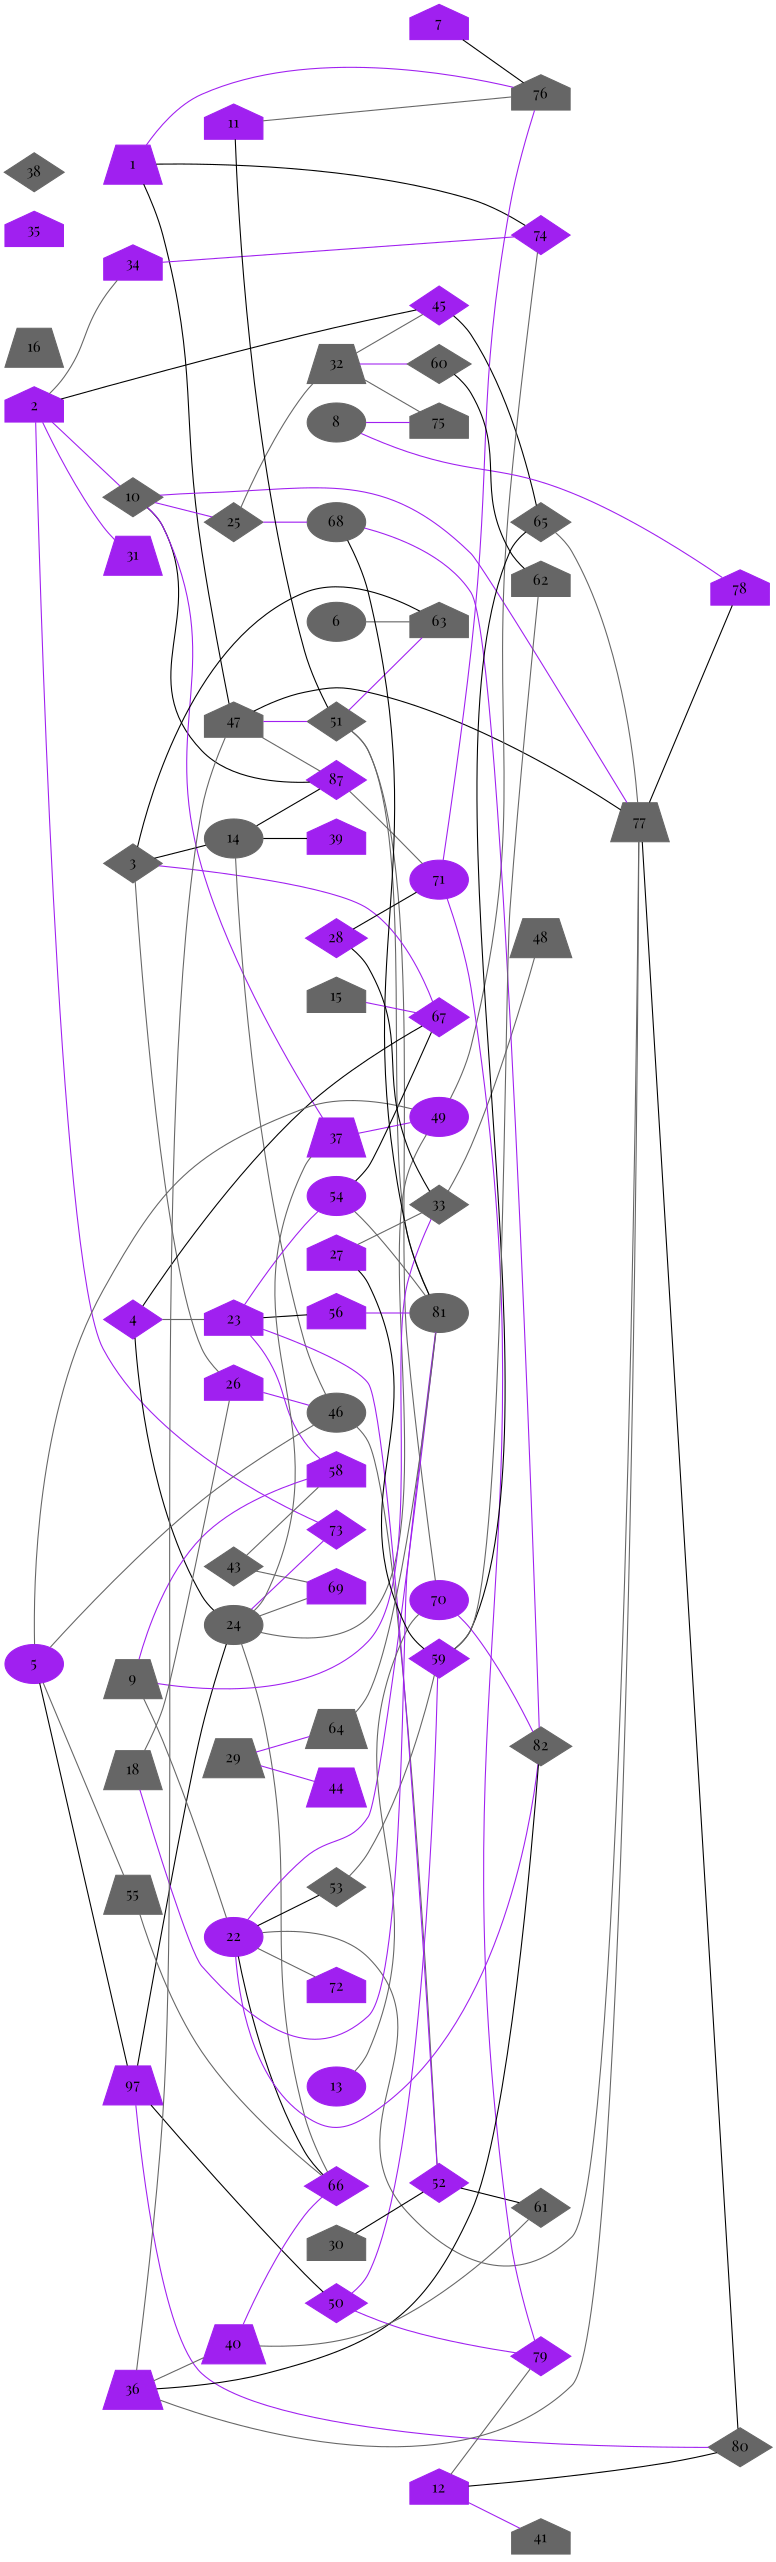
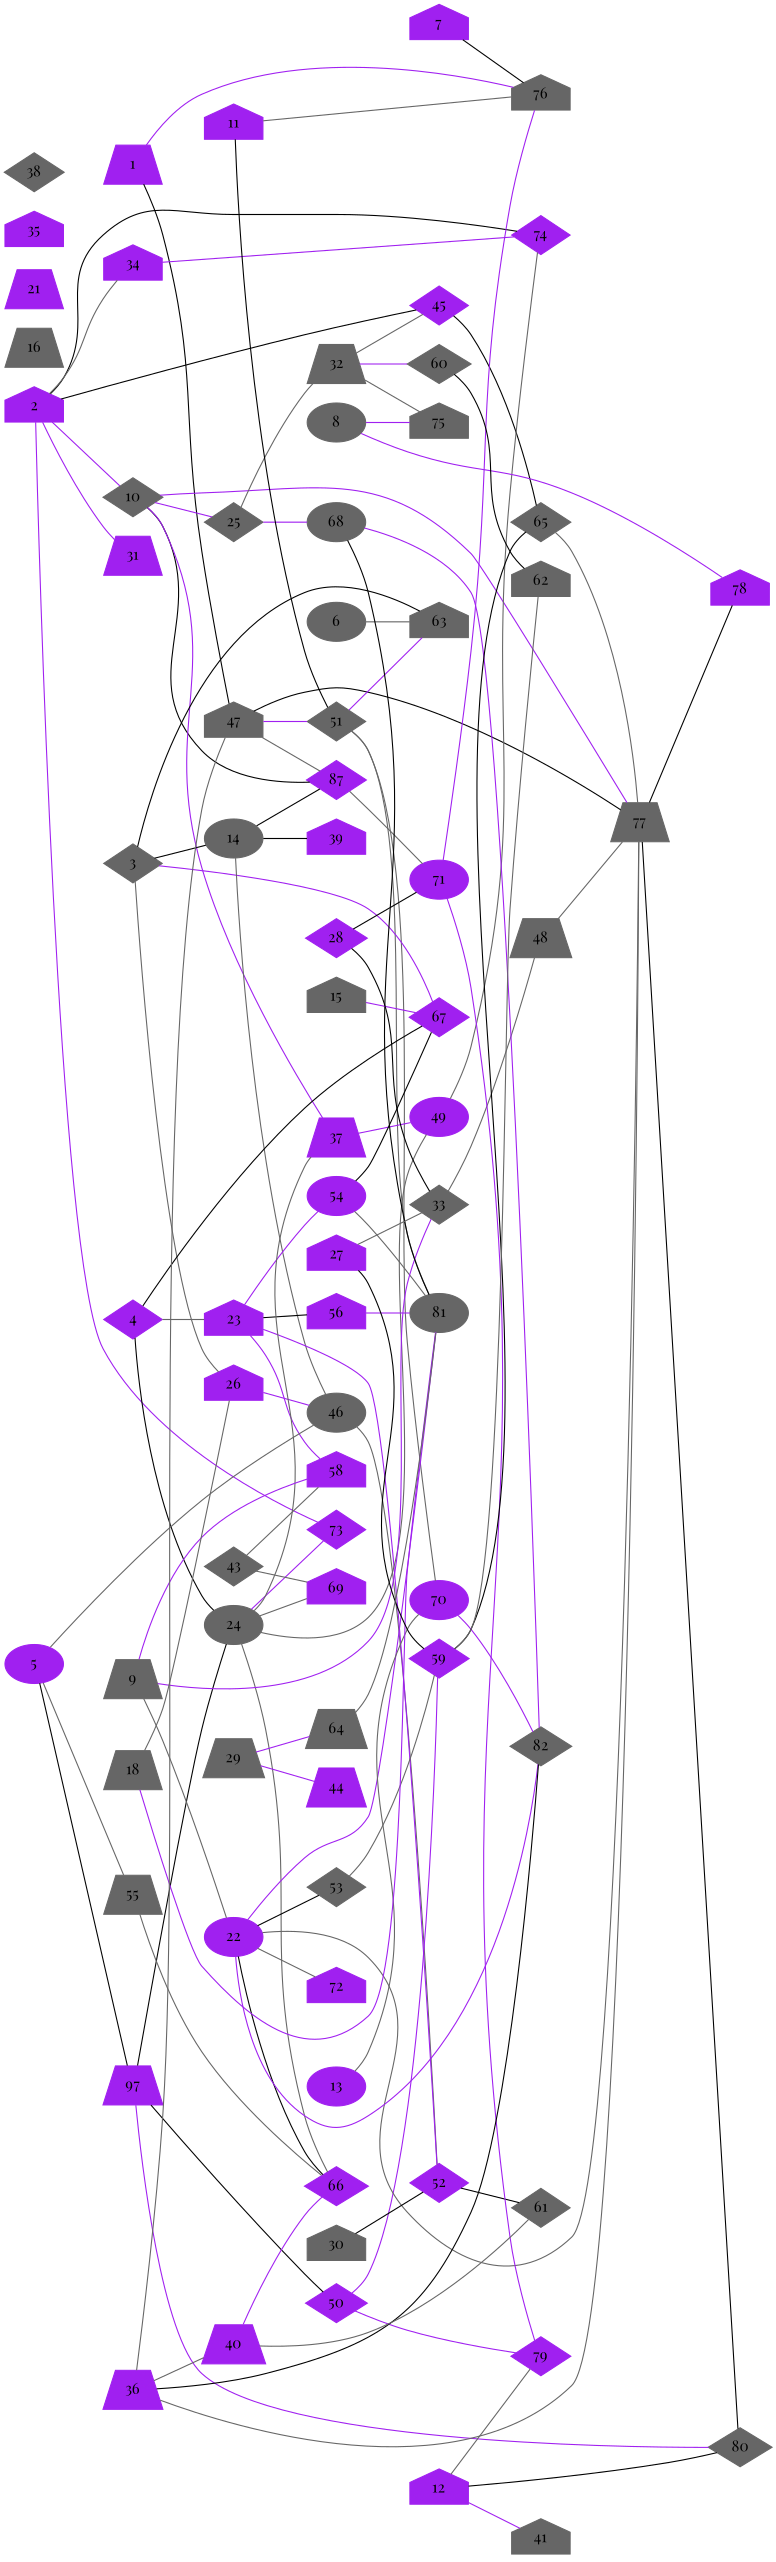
(345, 174) -> (221, 214)
none -> (34, 289)
none -> (590, 880)
(109, 1280) -> none
